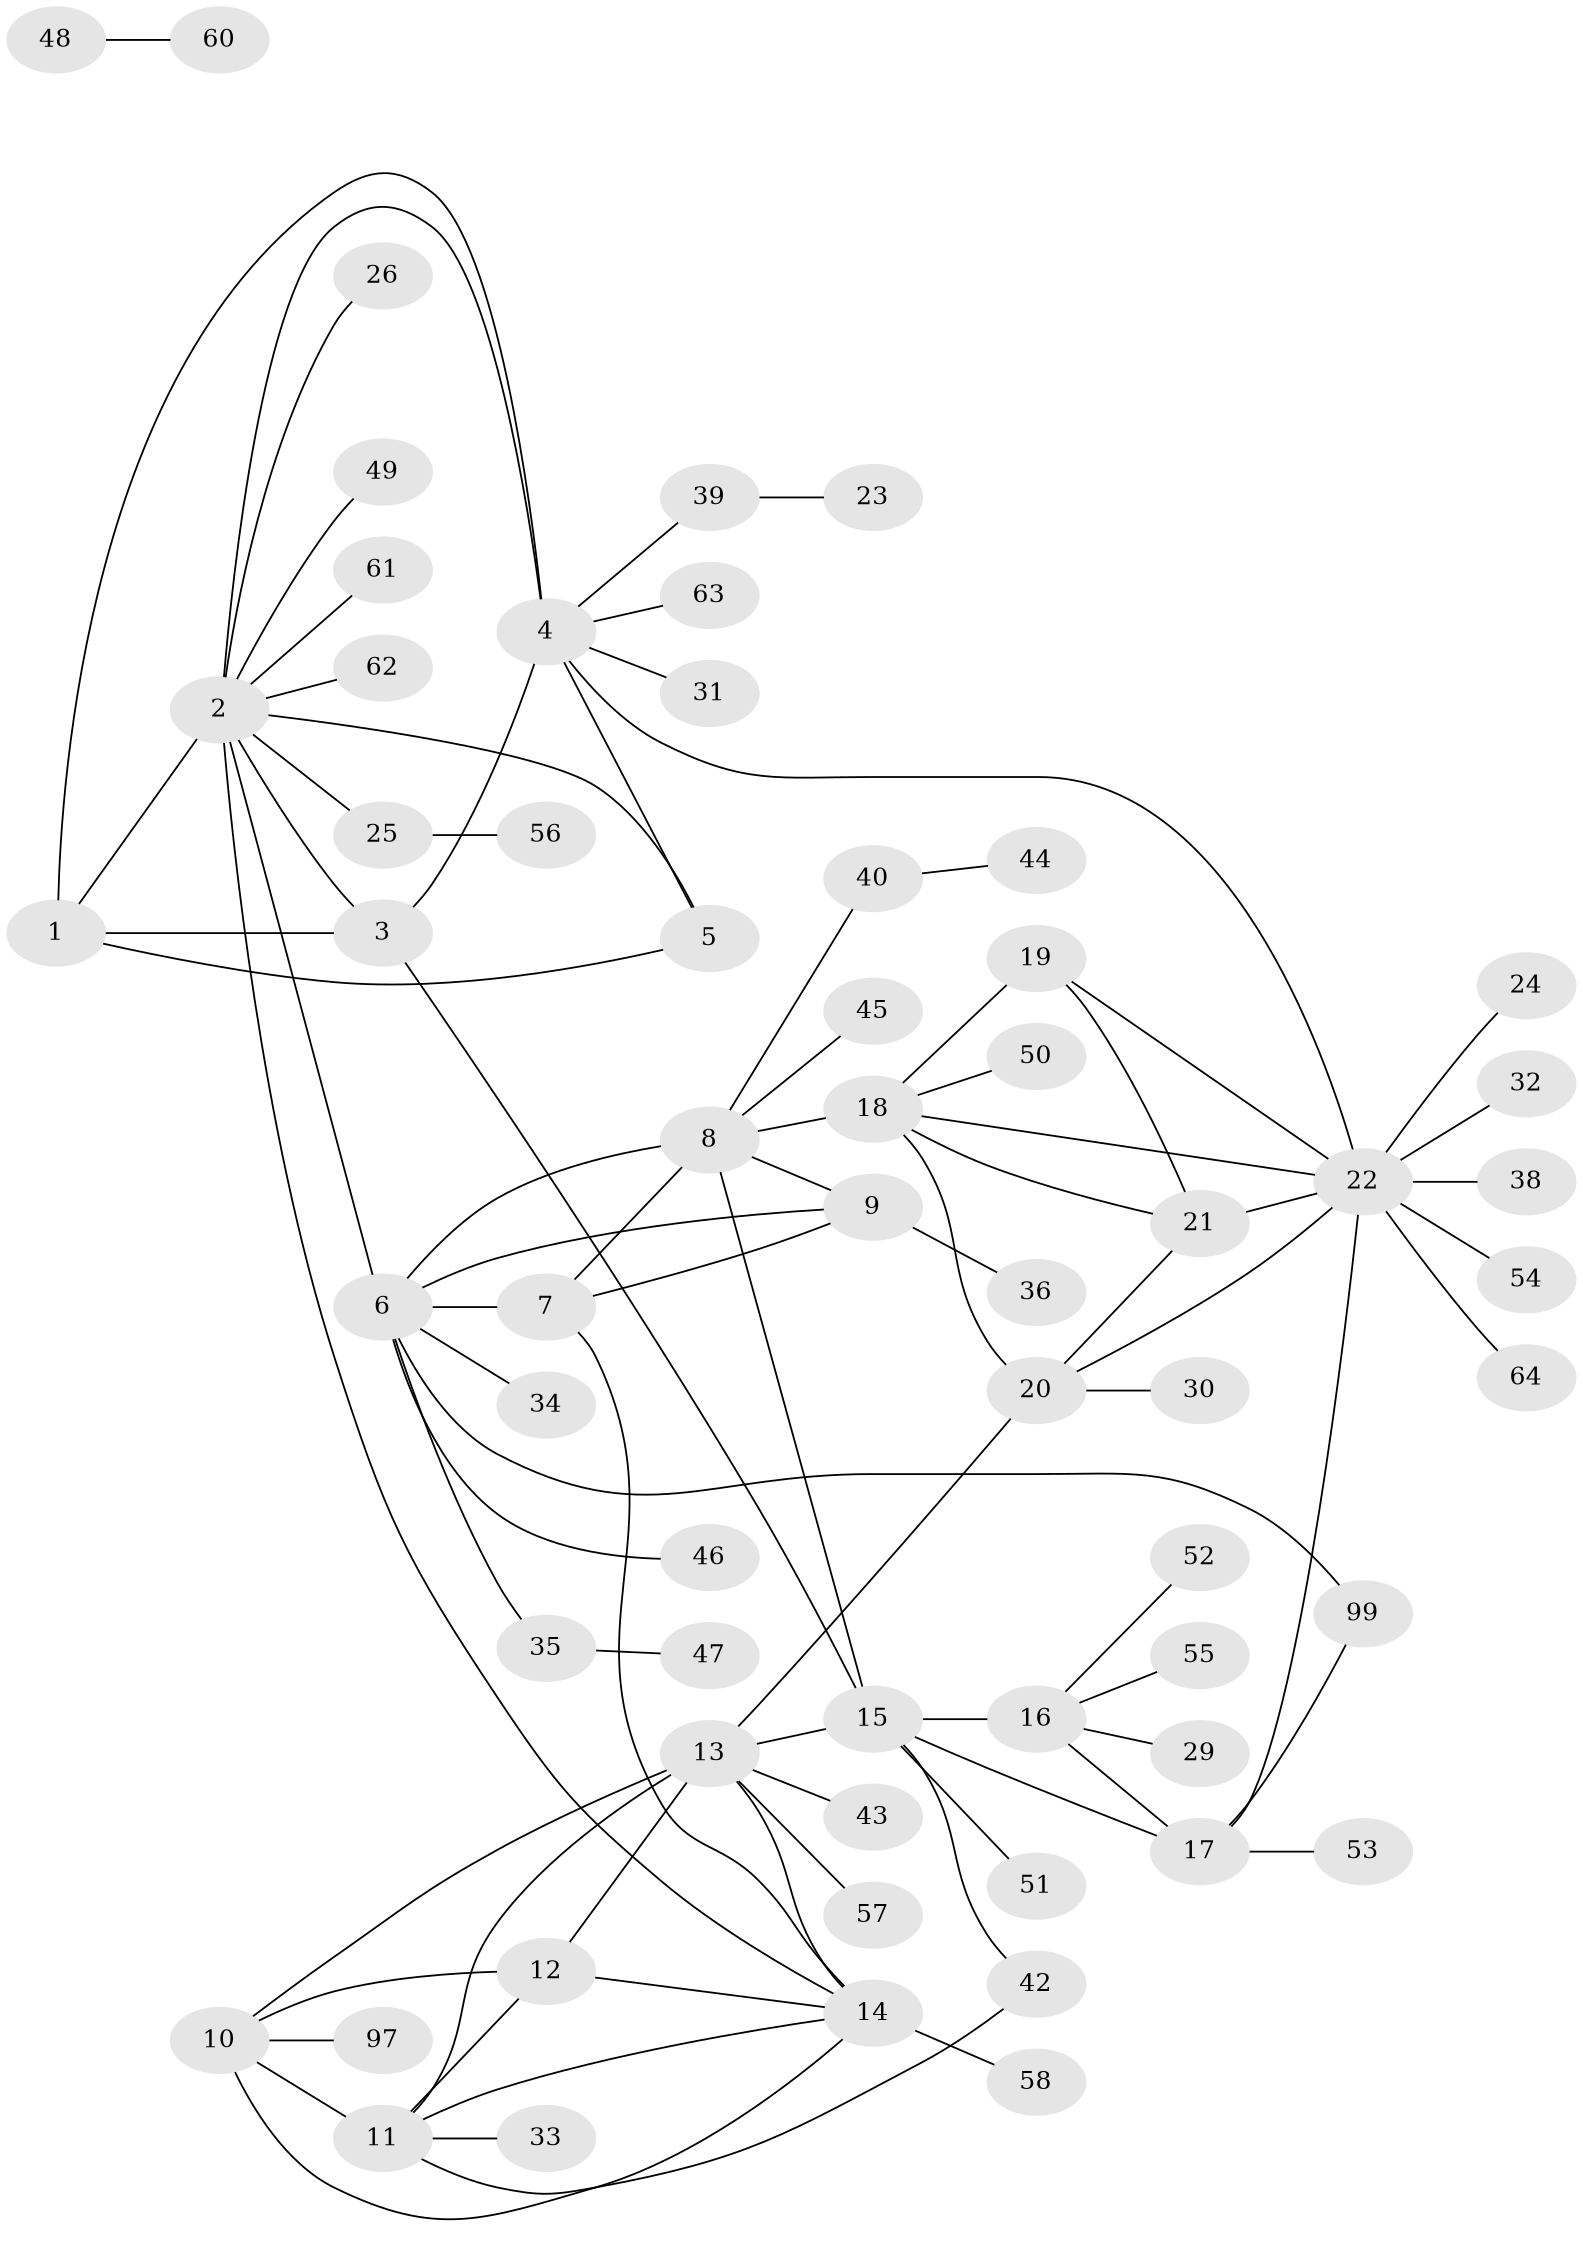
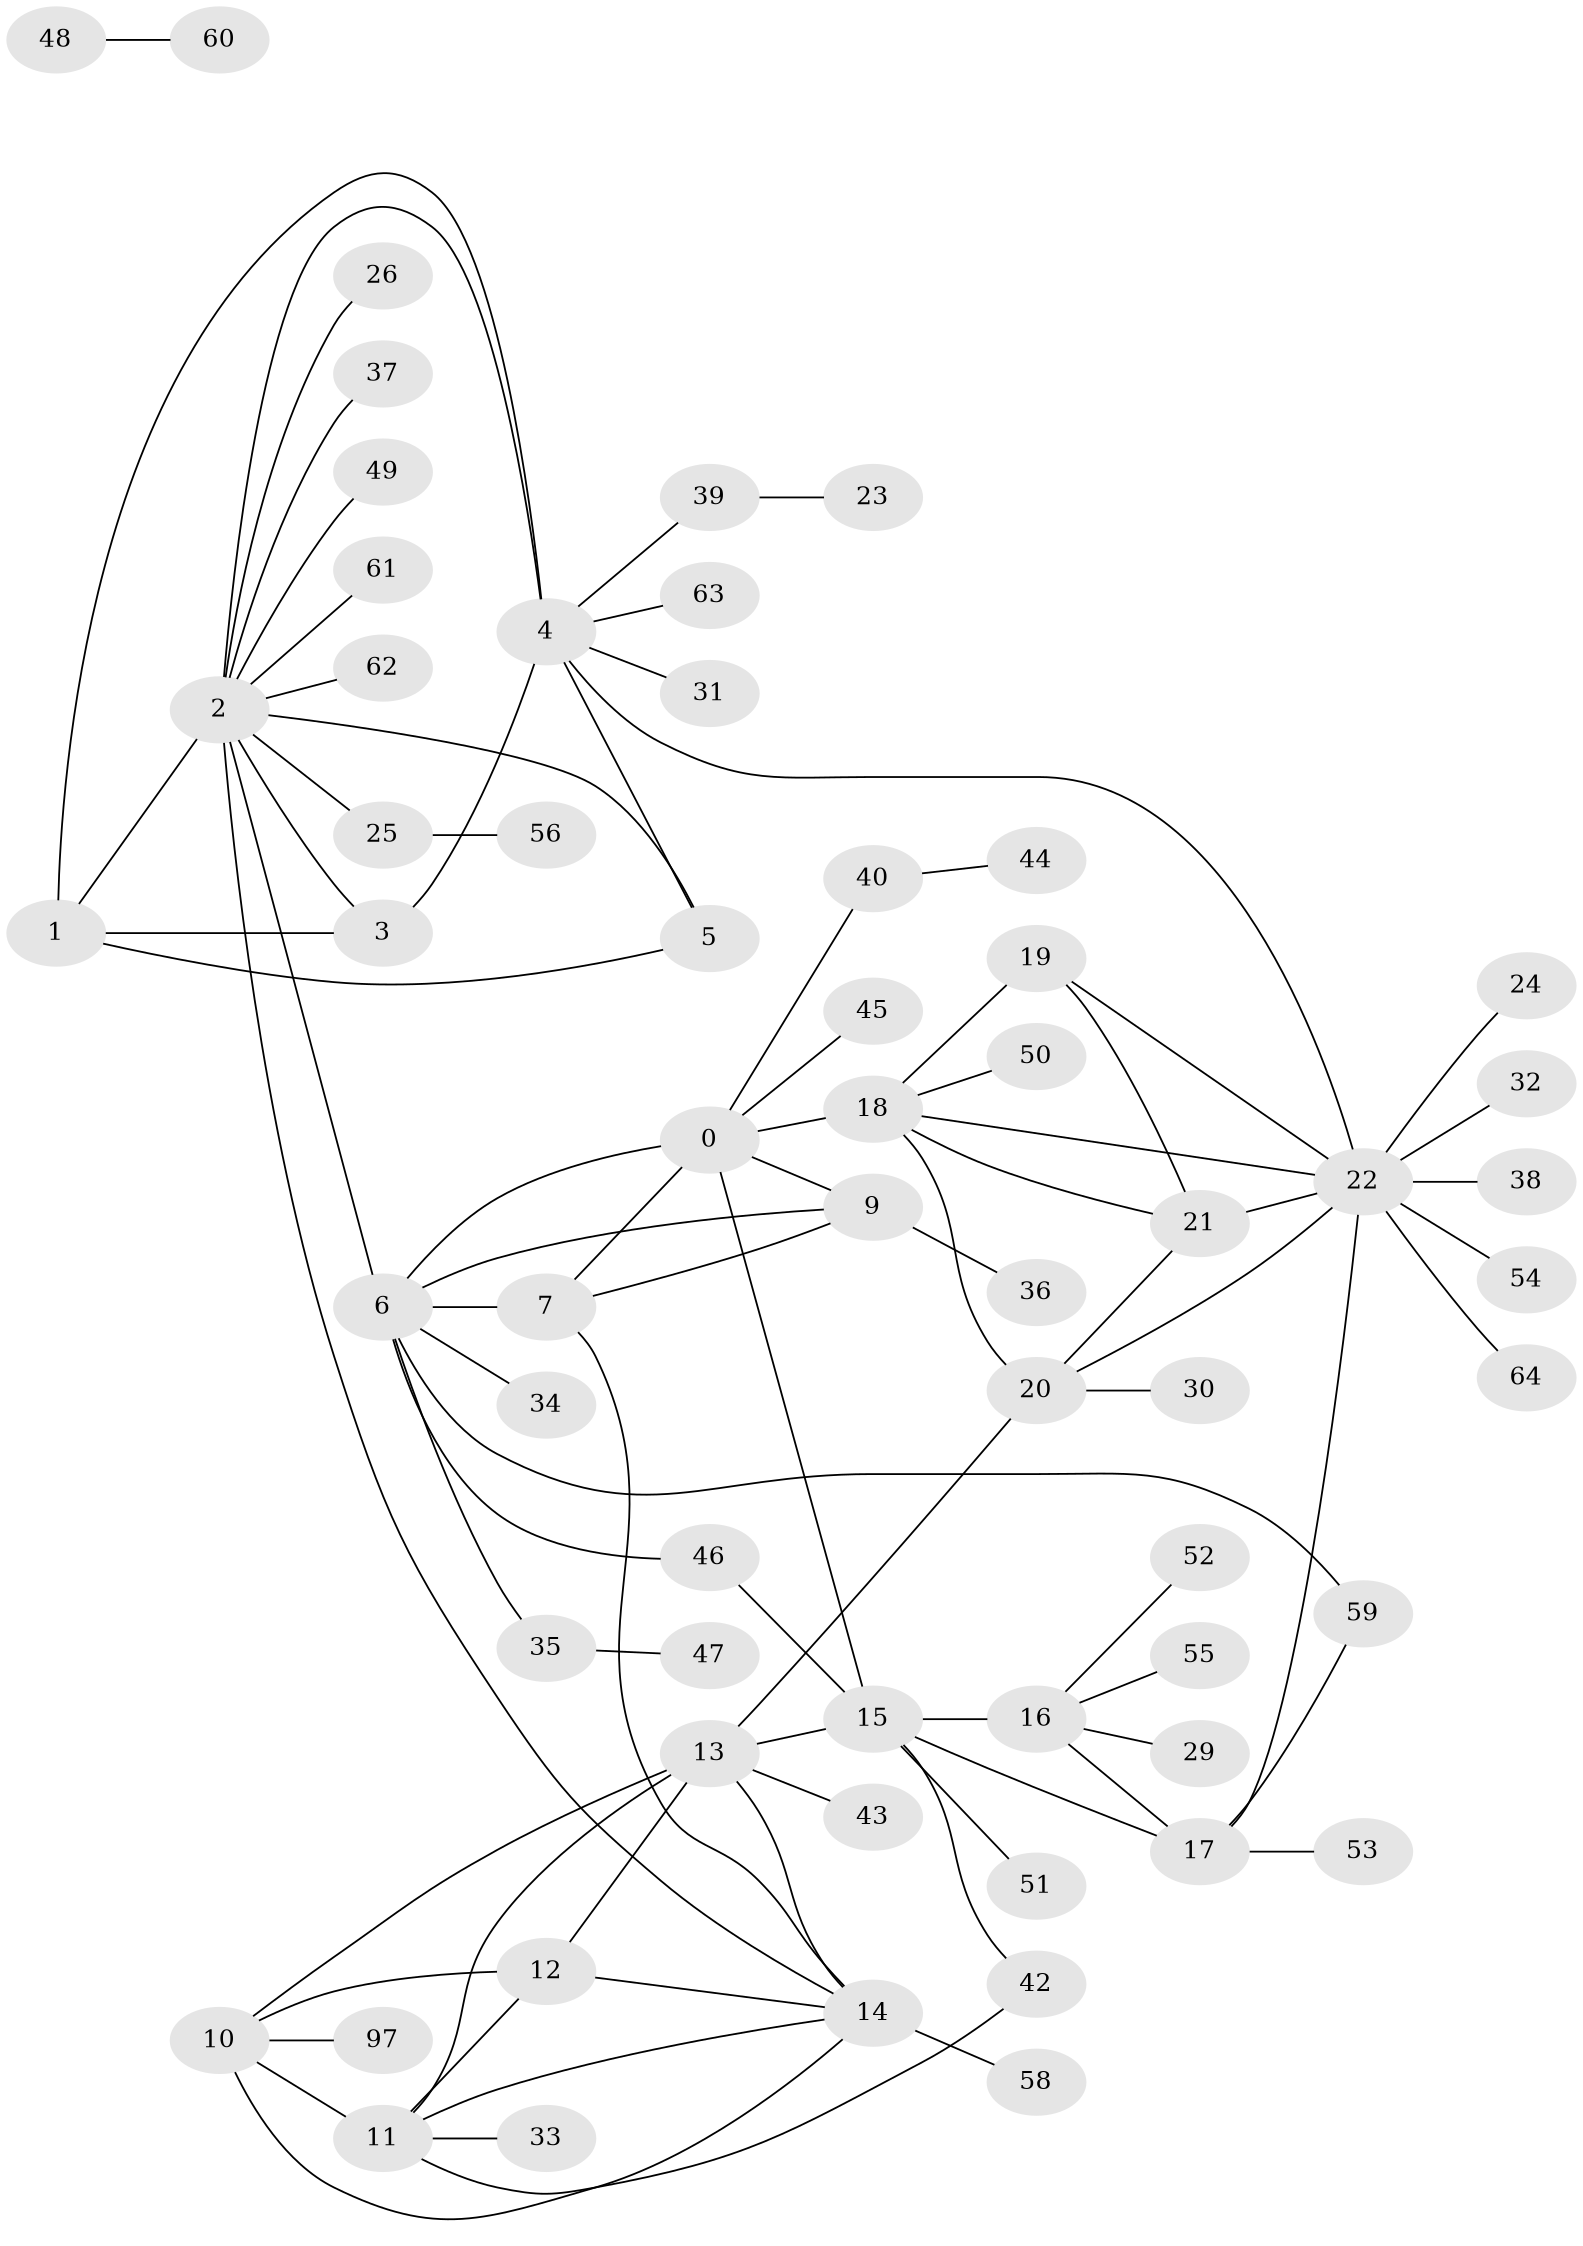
none -> (383, 374)
(710, 1140) -> (710, 1140)
(642, 1319) -> (792, 1639)
(1363, 1614) -> (1363, 1614)
(873, 1915) -> none
